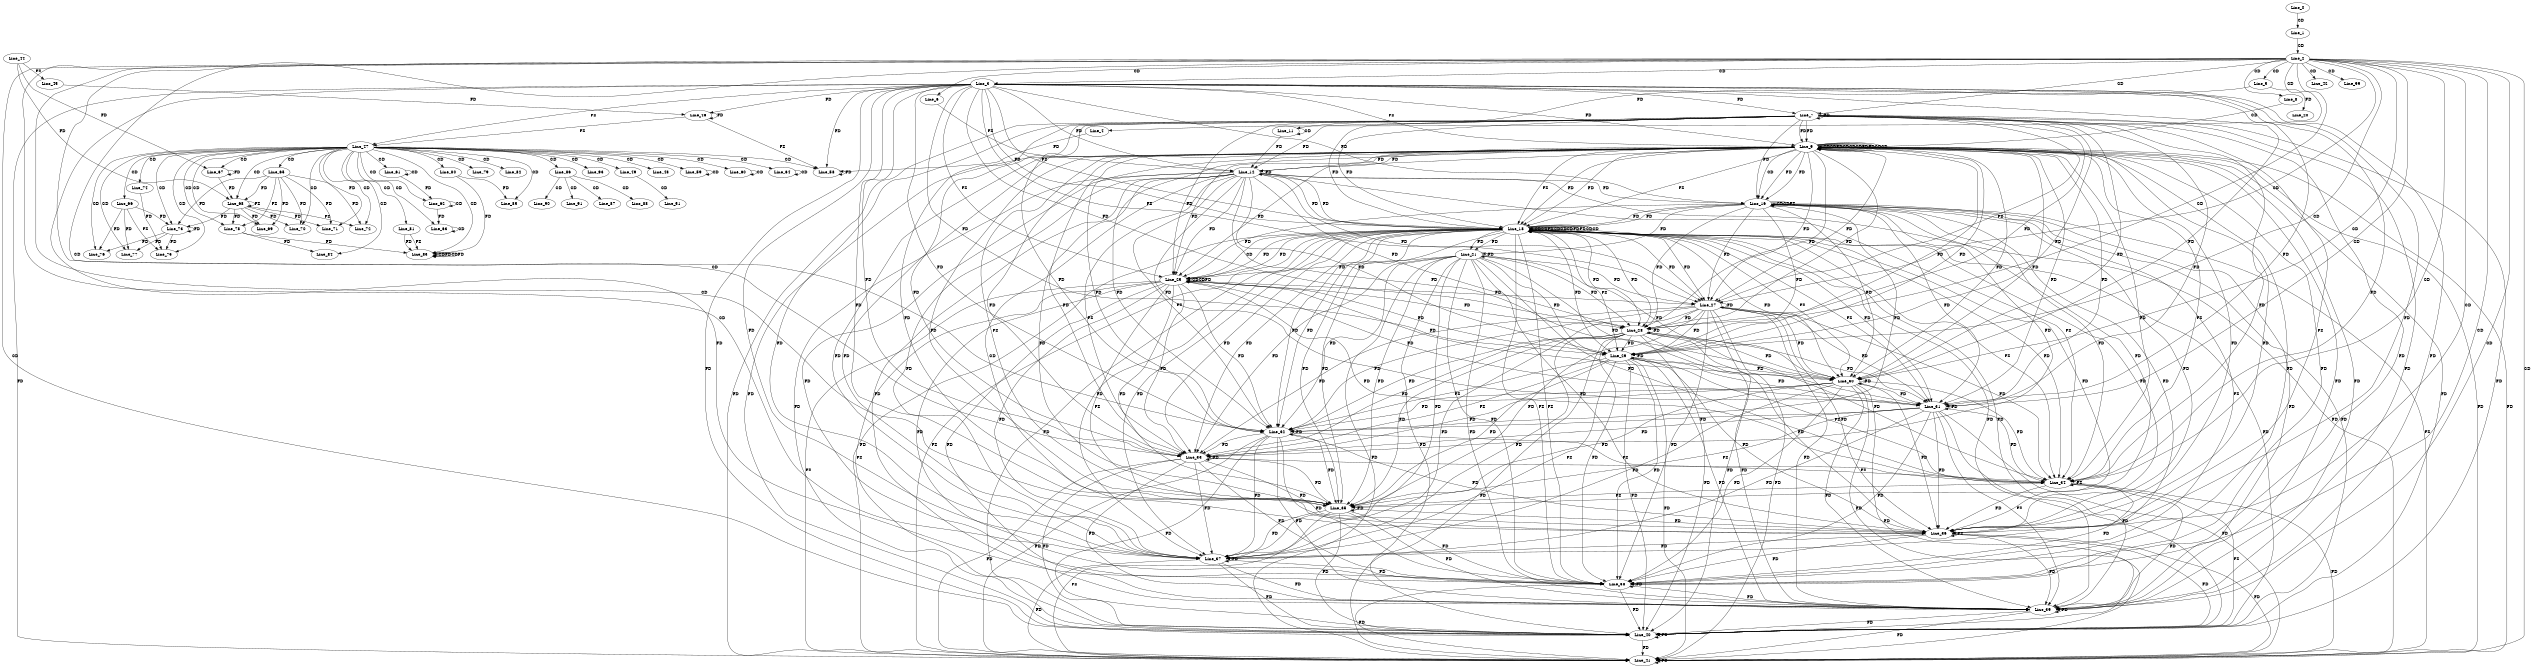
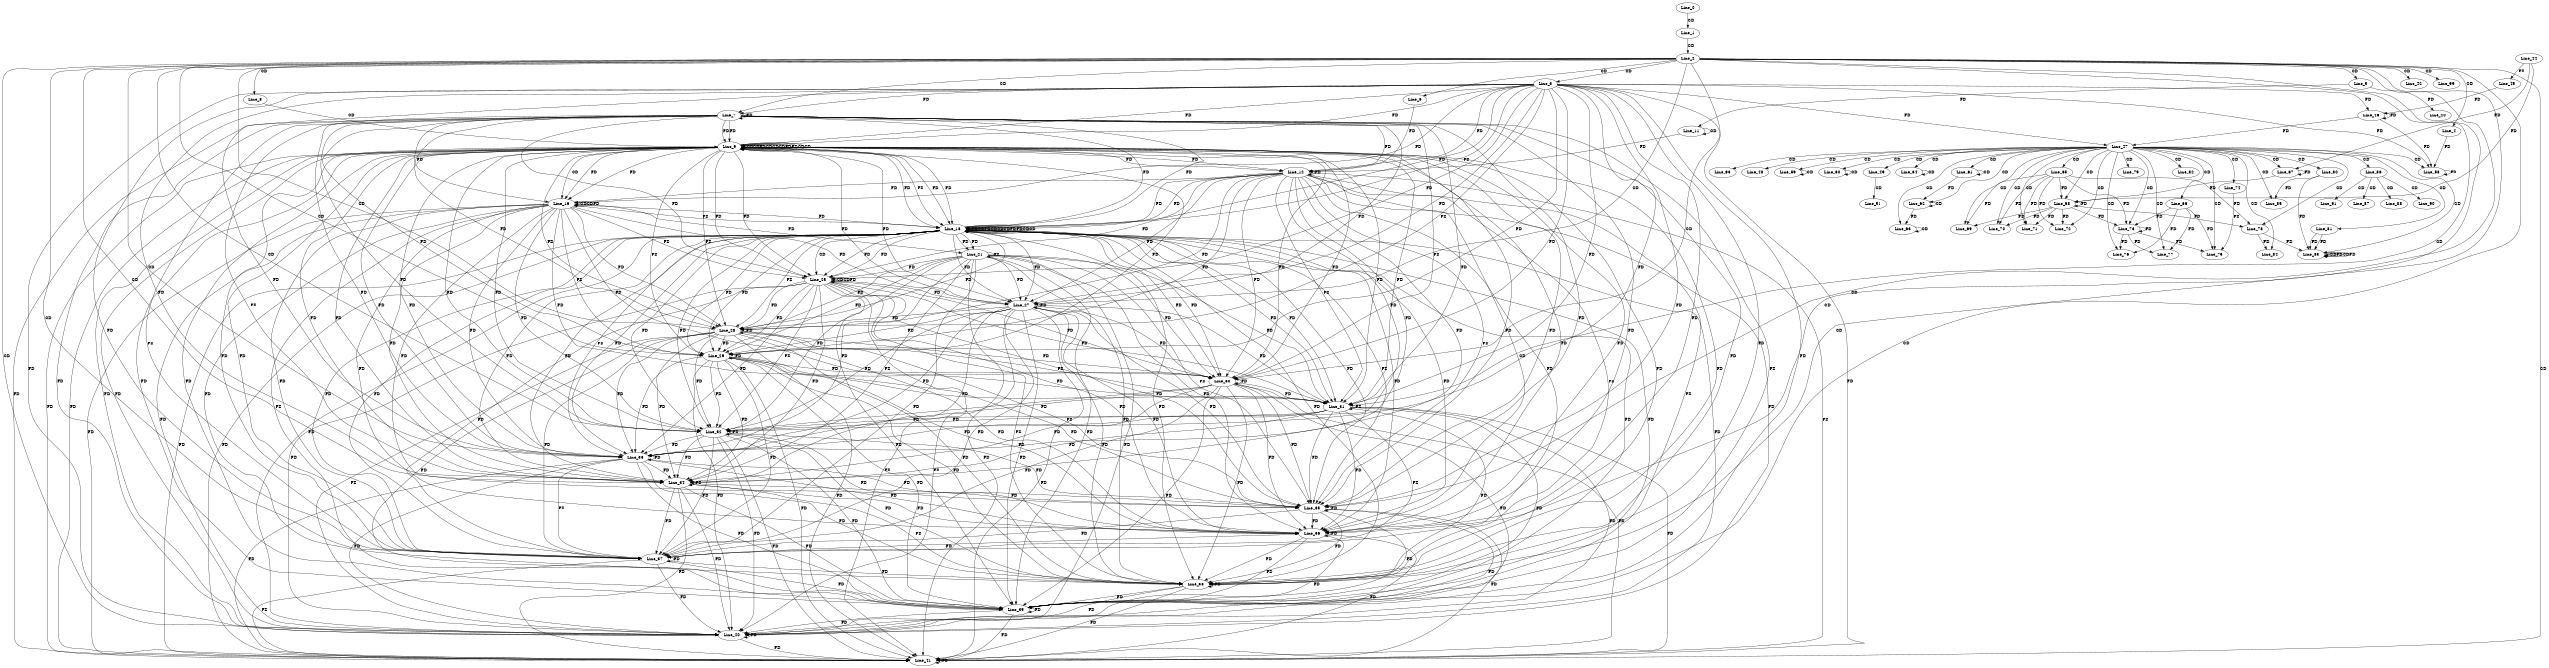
(352, 188) -> (2029, 188)
none -> (665, 519)
